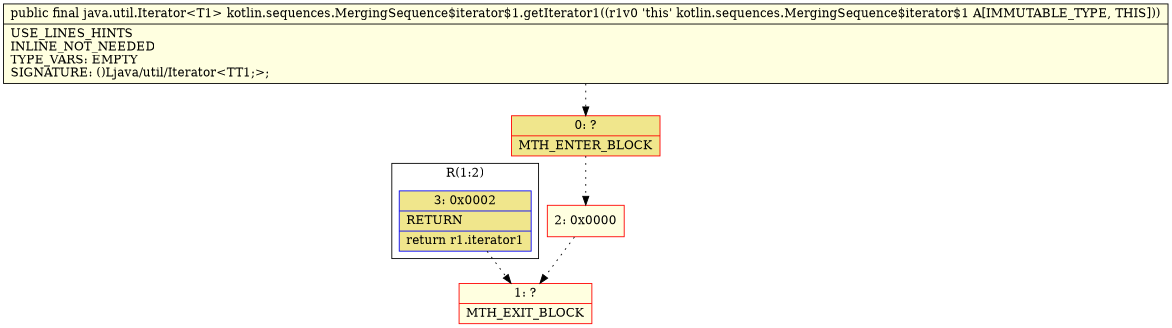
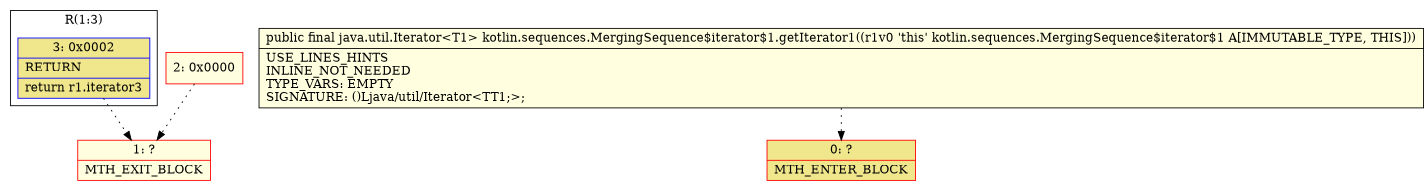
(465, 173) -> (84, 21)
(586, 176) -> none
(465, 241) -> (84, 88)
